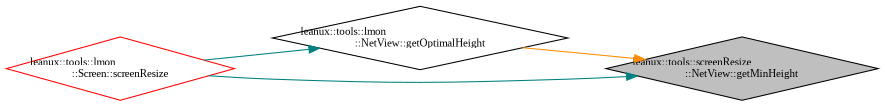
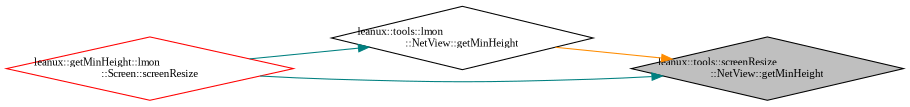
(420, 38) -> (462, 38)
(120, 69) -> (150, 69)
